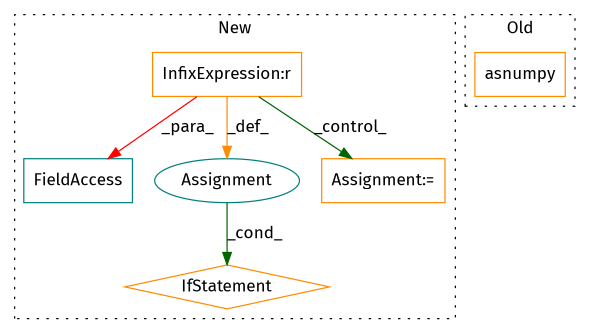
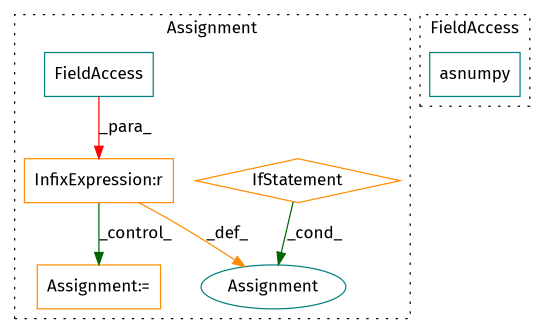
(235, 29) -> (212, 29)
(520, 29) -> (475, 29)
(520, 74) -> (475, 74)
(158, 124) -> (99, 121)
(227, 228) -> (287, 227)
